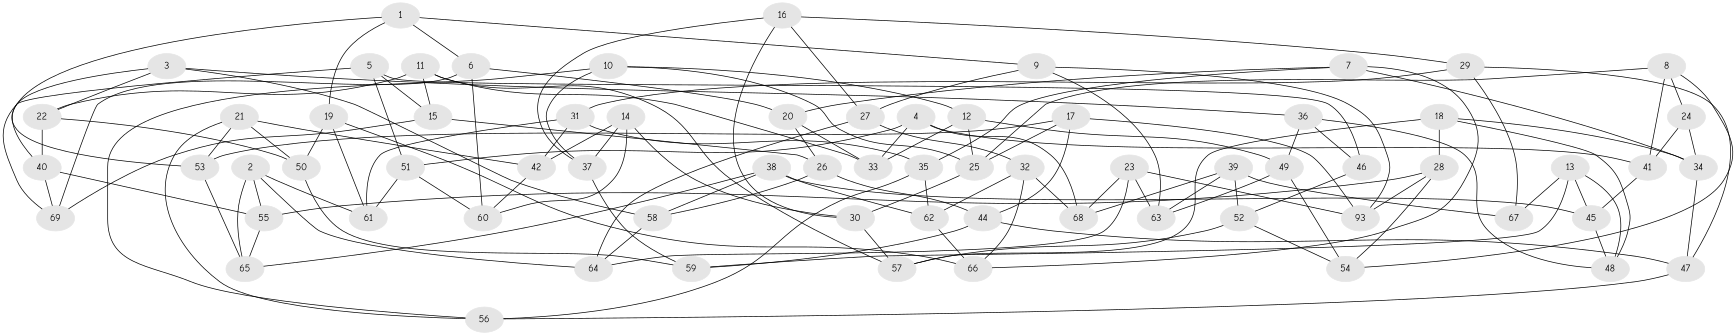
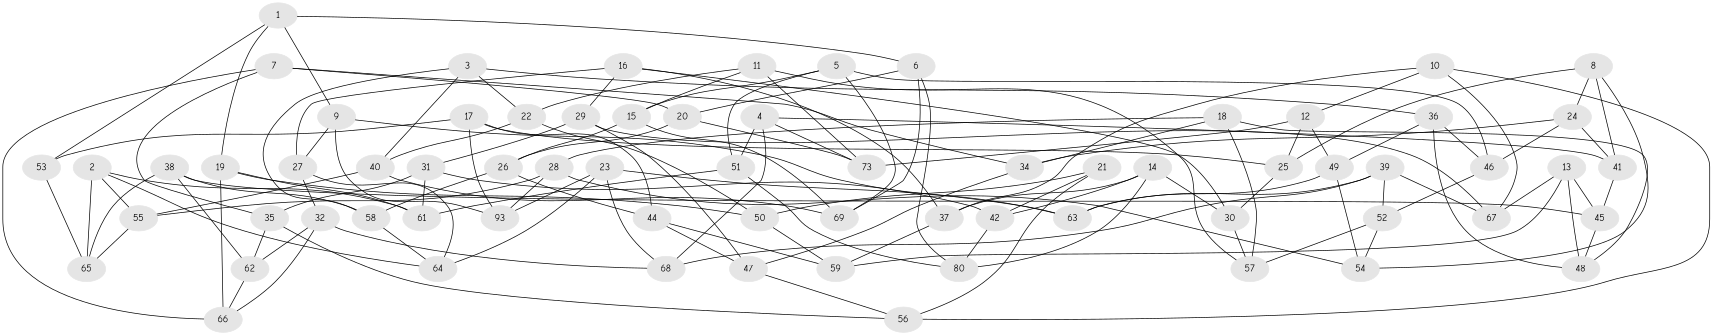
(800, 98) -> (1508, 140)
(224, 137) -> none
none -> (1531, 142)
(873, 168) -> (867, 168)
(483, 218) -> (959, 269)
